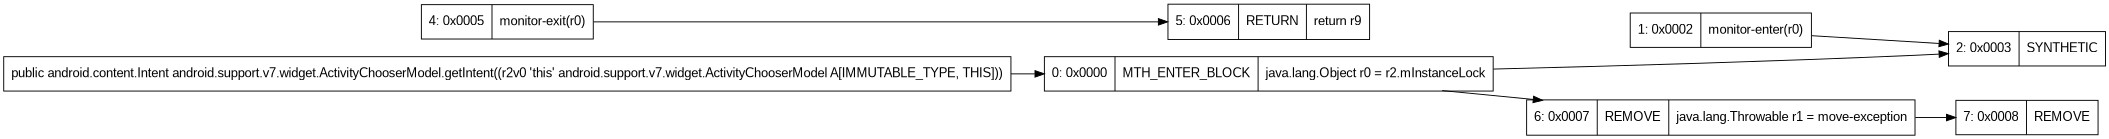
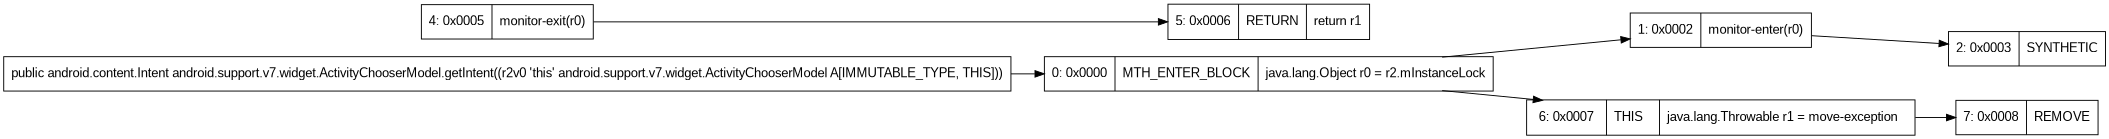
(1338, 21) -> (1338, 21)
(1716, 63) -> (1532, 48)
(1633, 117) -> (1628, 117)
